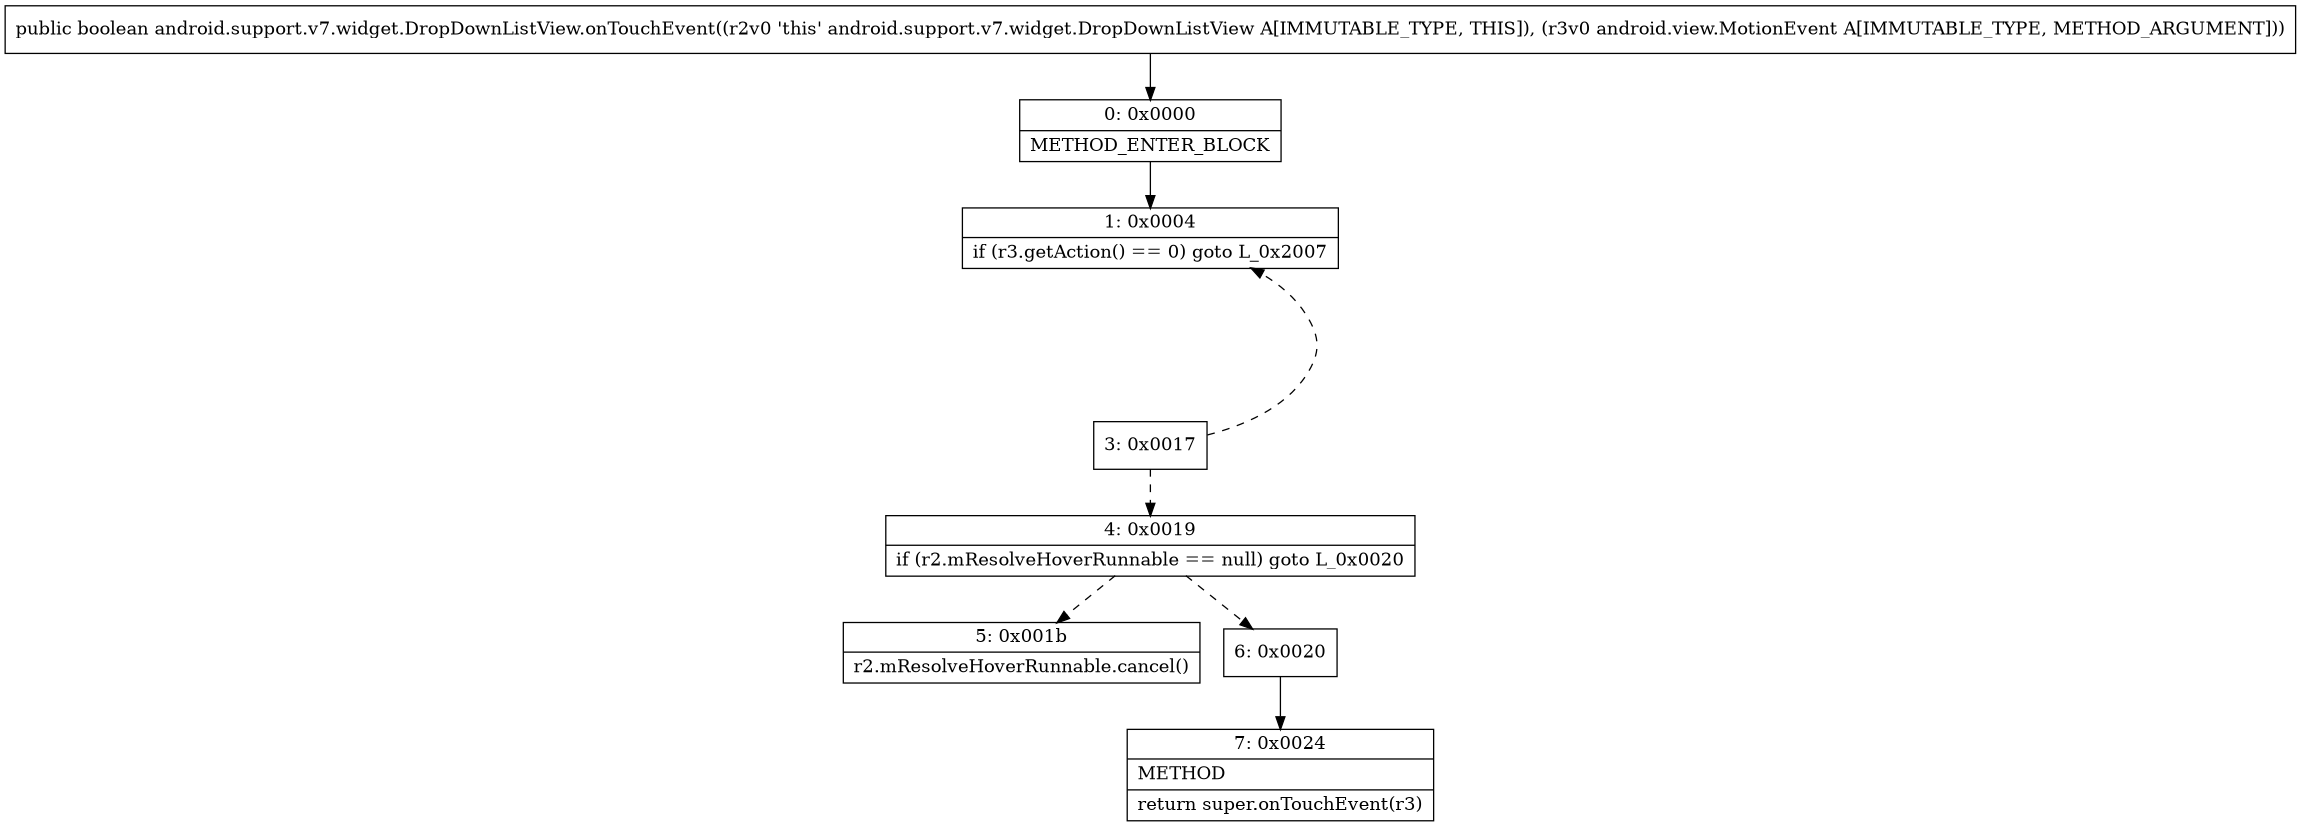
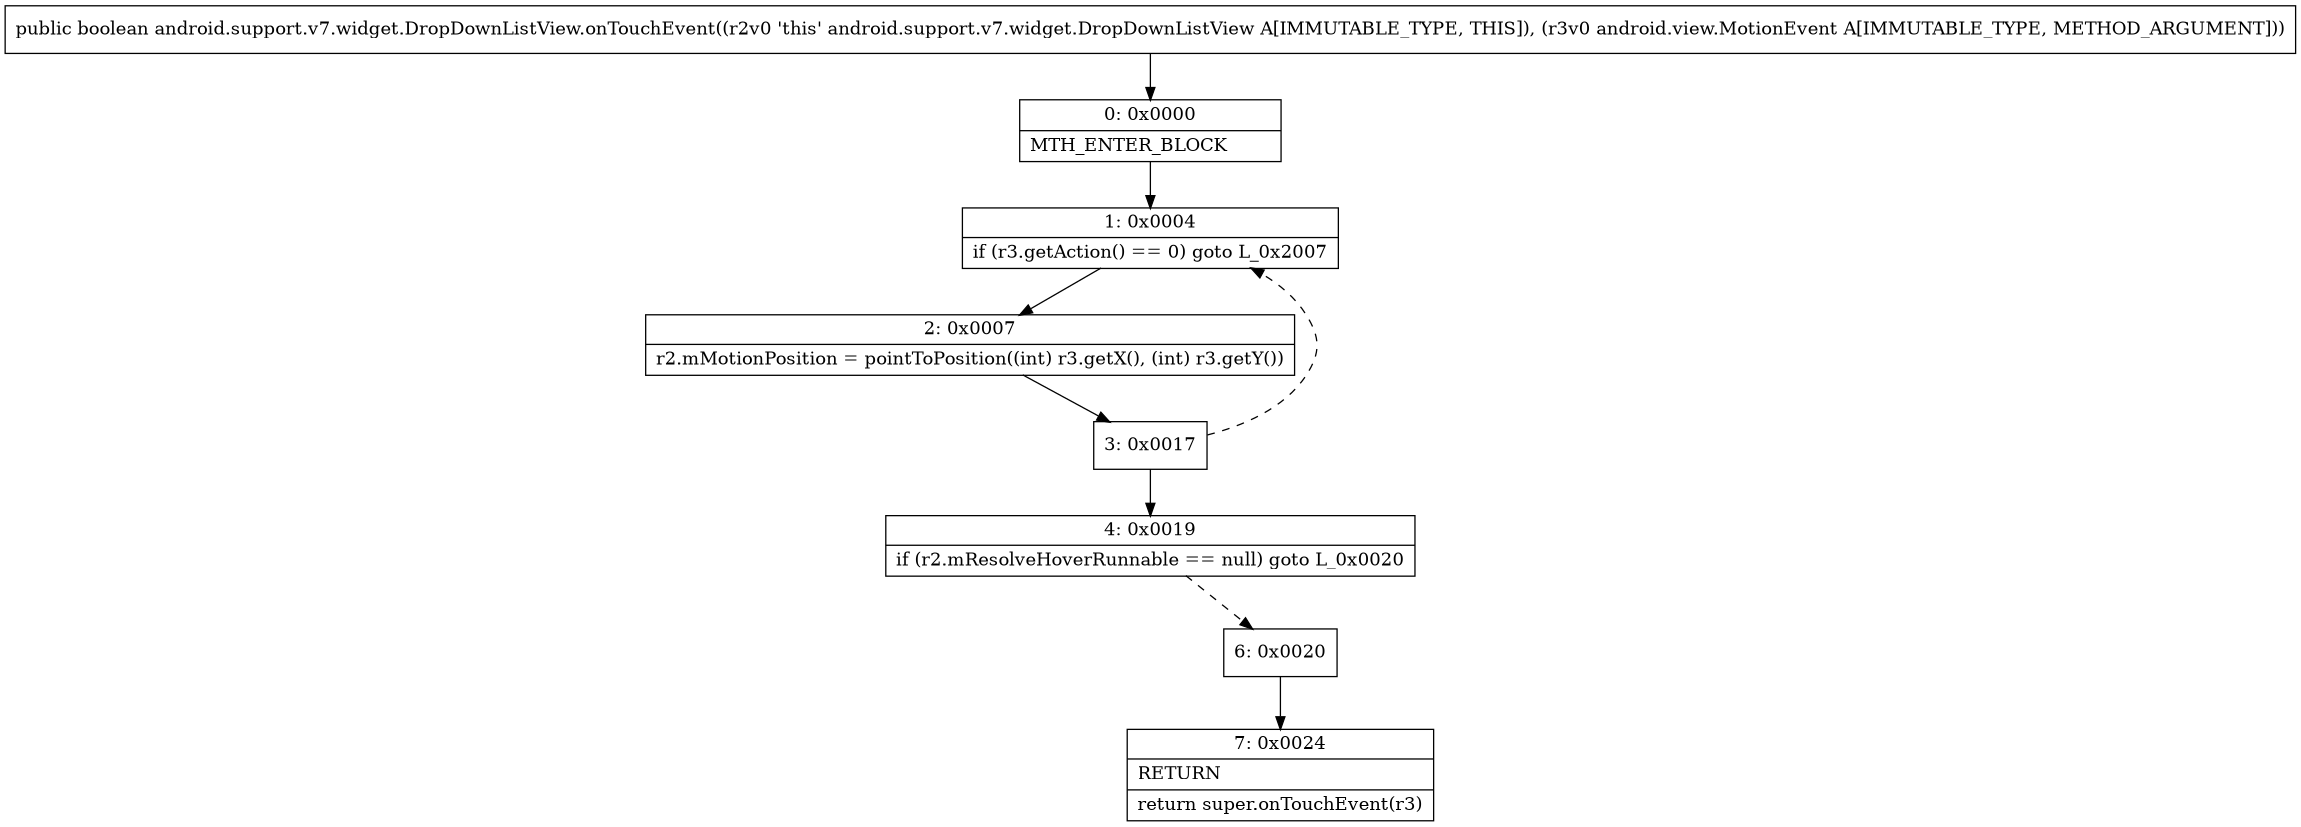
(1150, 145) -> (1129, 145)
none -> (970, 345)
(1150, 486) -> (1150, 486)
(1022, 653) -> none
(1182, 774) -> (1179, 774)
